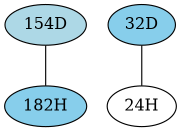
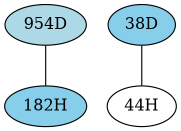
(46, 25) -> (46, 25)
(142, 25) -> (142, 25)
(142, 106) -> (142, 106)
